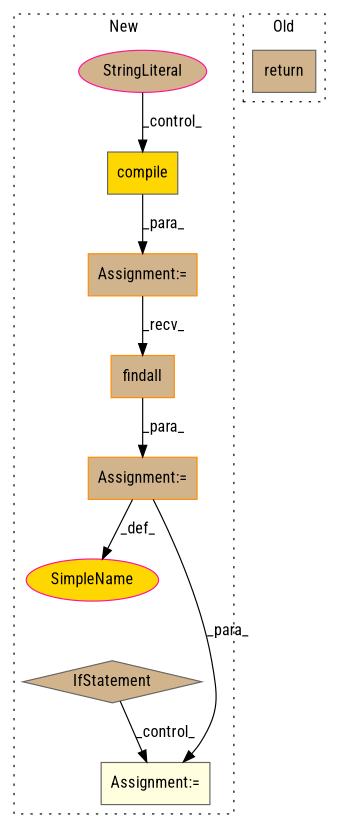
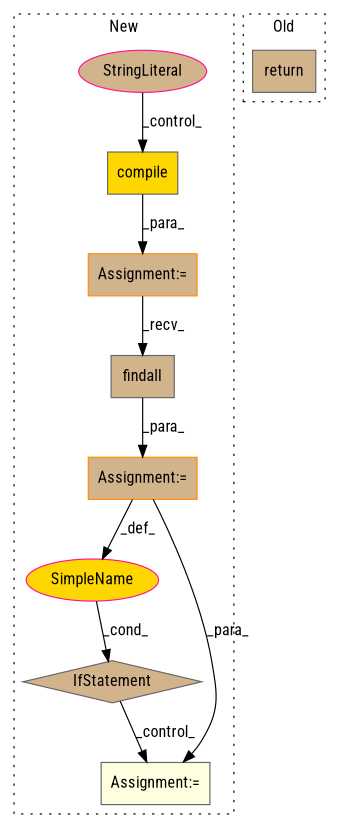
(143, 377) -> (143, 377)
none -> (101, 626)
